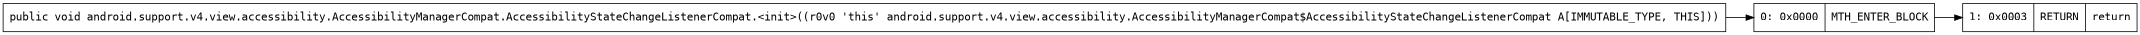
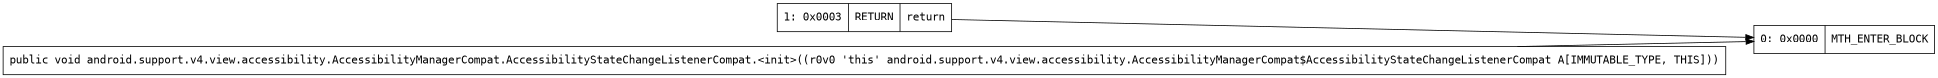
(1945, 18) -> (1349, 28)
